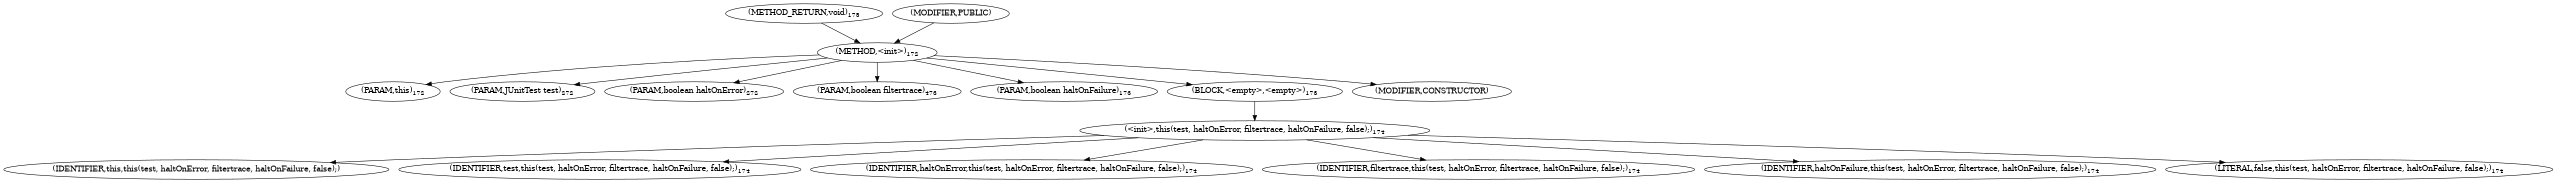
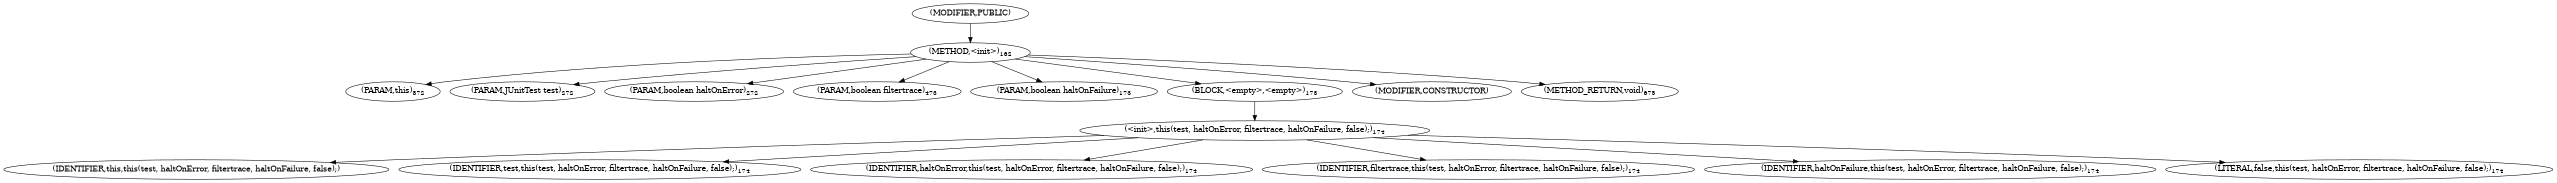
(854, 13) -> (1650, 91)
(838, 32) -> (1284, 67)
(913, 52) -> (1006, 52)
(419, 91) -> (419, 91)
